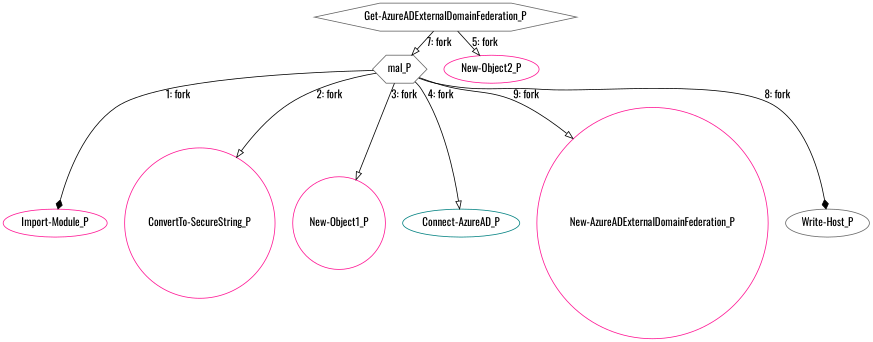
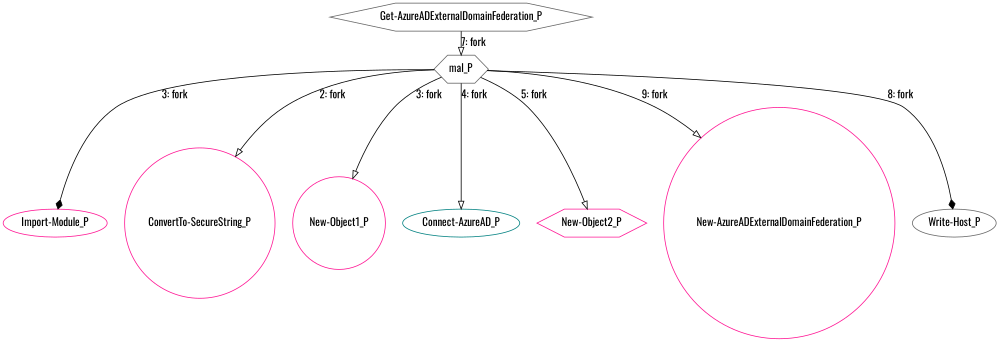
(466, 40) -> (545, 128)
(492, 69) -> (592, 223)
(178, 95) -> (175, 95)
